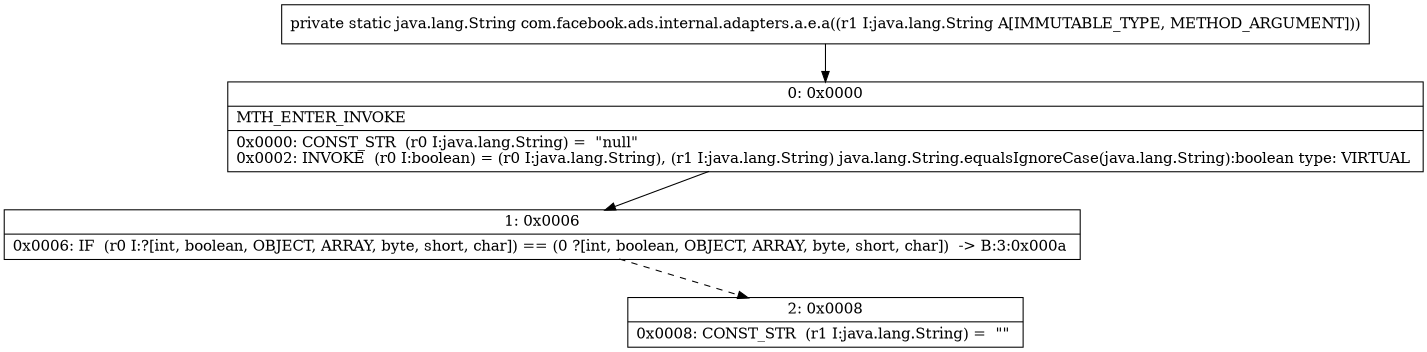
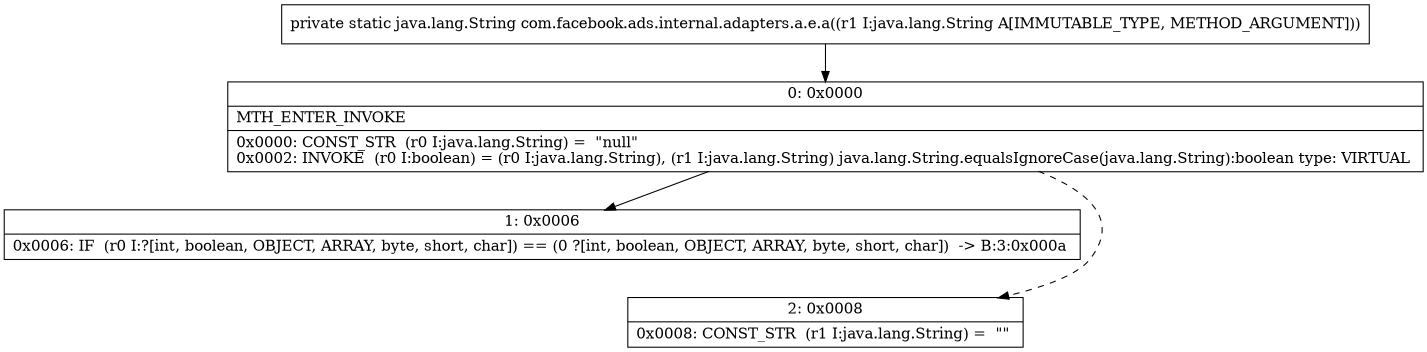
(679, 277) -> (1099, 245)
